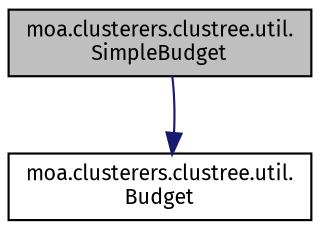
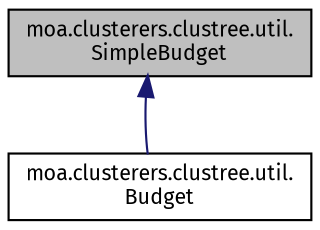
(174, 104) -> (146, 126)
